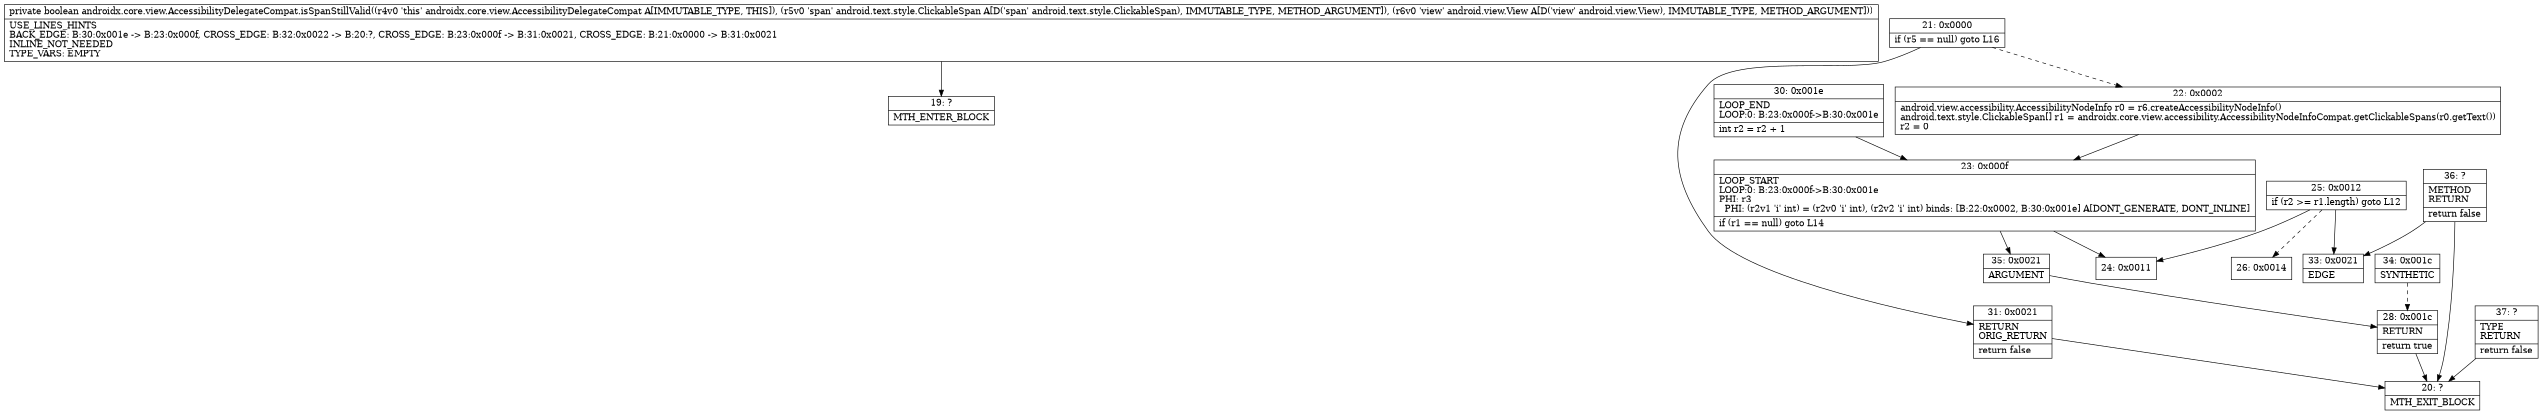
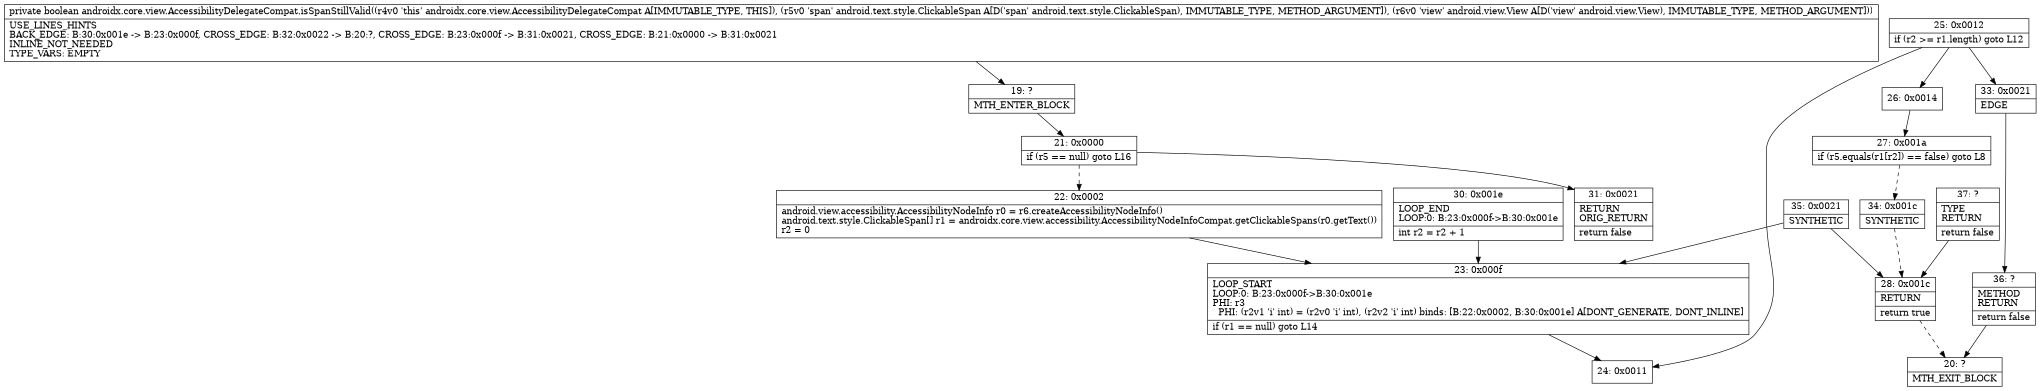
none -> (1048, 123)
none -> (1902, 151)
(2300, 231) -> (1936, 65)
(2398, 239) -> (2006, 190)
(2004, 240) -> (1705, 242)
(2016, 275) -> (1816, 221)
(2215, 363) -> none
(2420, 365) -> (1931, 336)
(2465, 368) -> (1937, 256)
